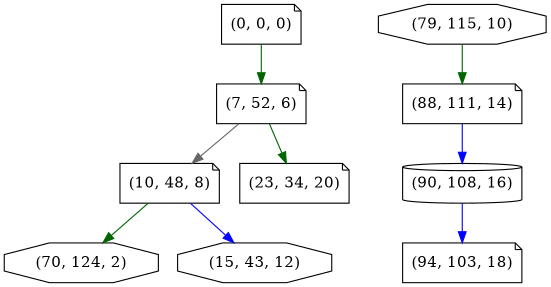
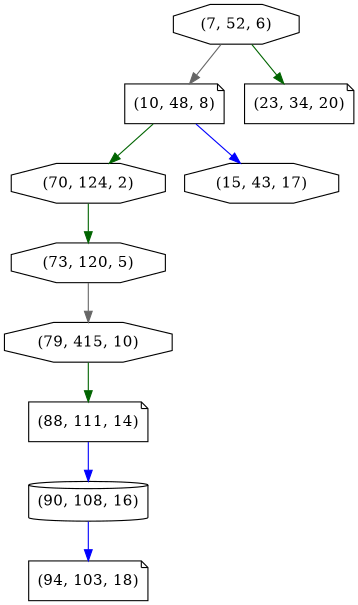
(261, 24) -> none
(462, 24) -> (88, 342)
(261, 104) -> (236, 24)
none -> (88, 263)
(255, 263) -> (262, 183)
